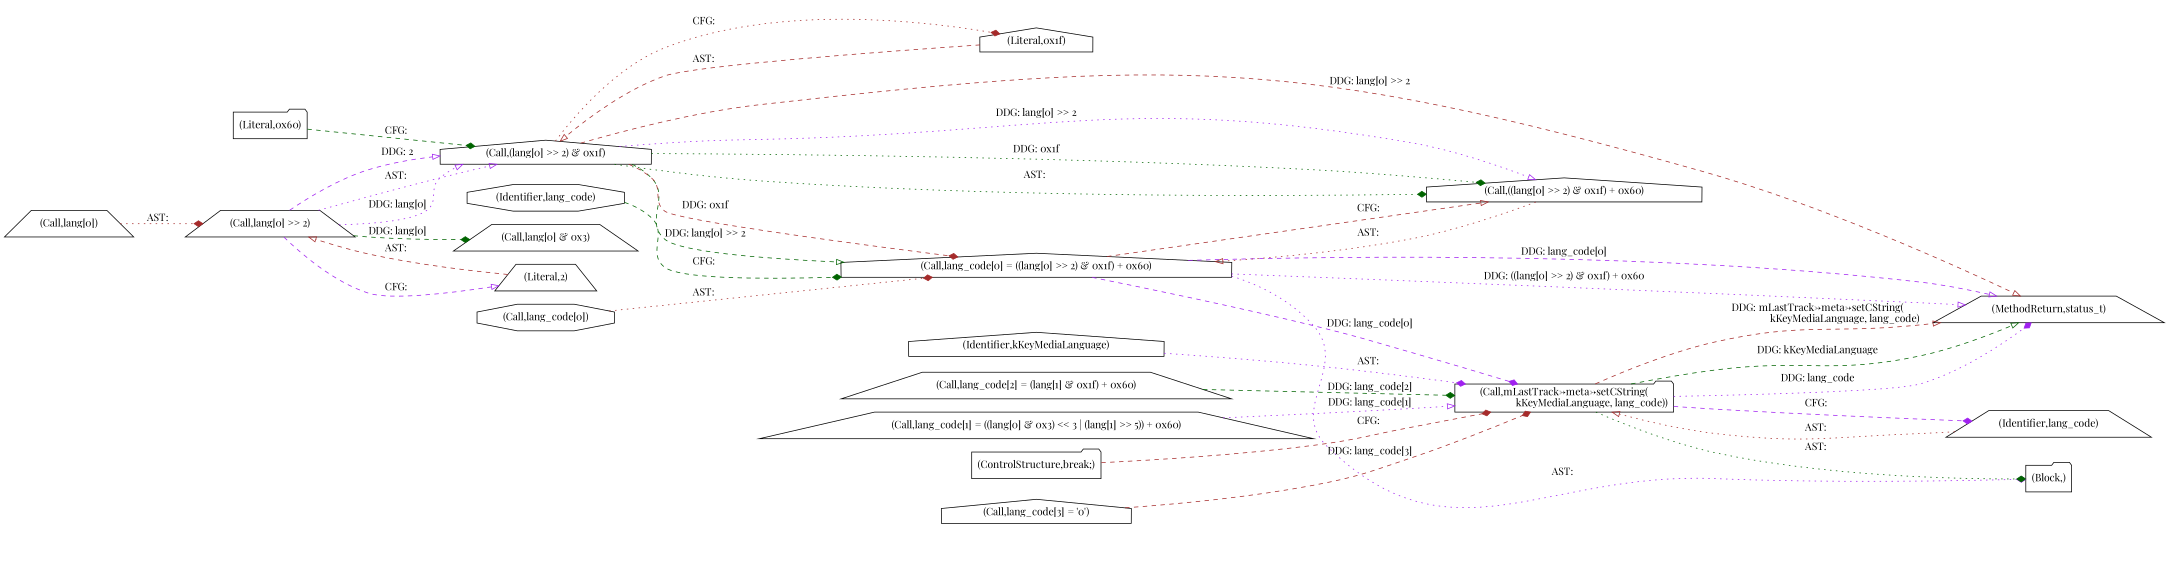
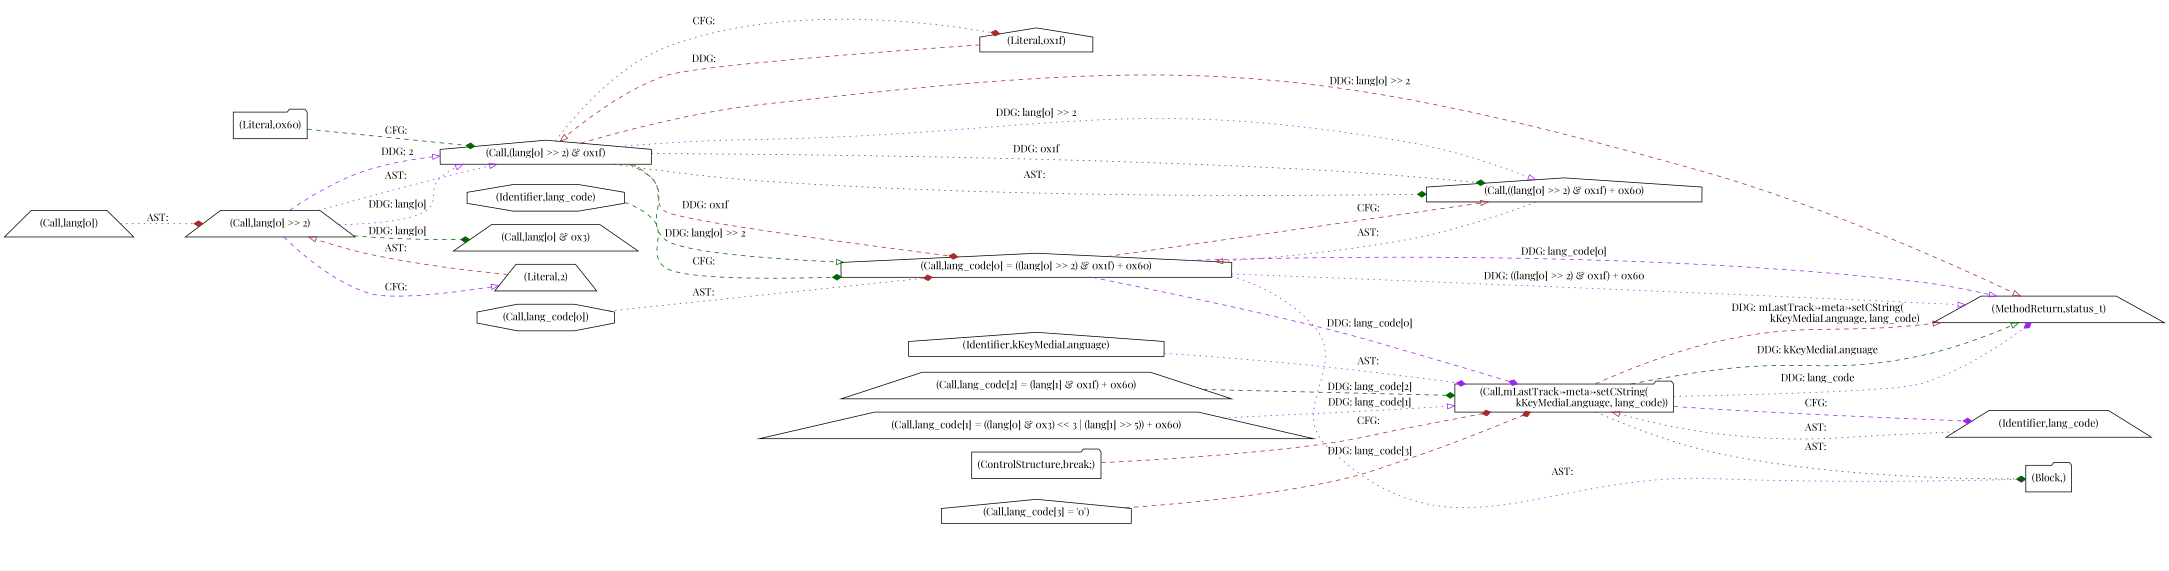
(705, 59) -> (705, 59)
